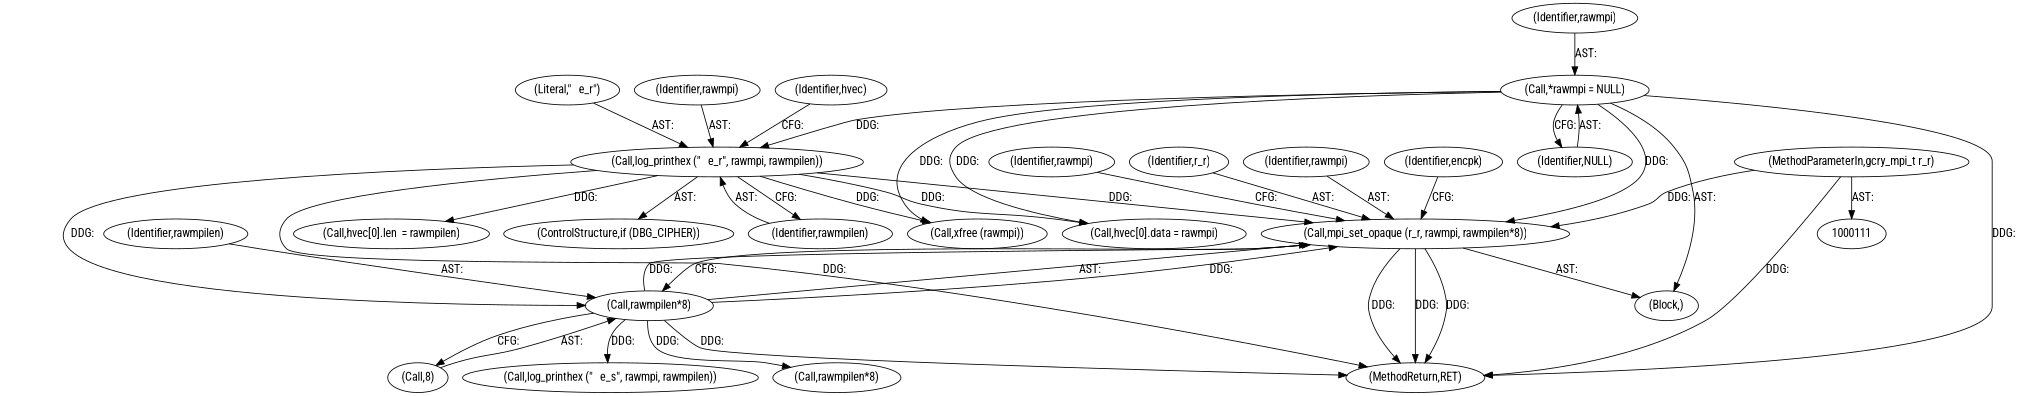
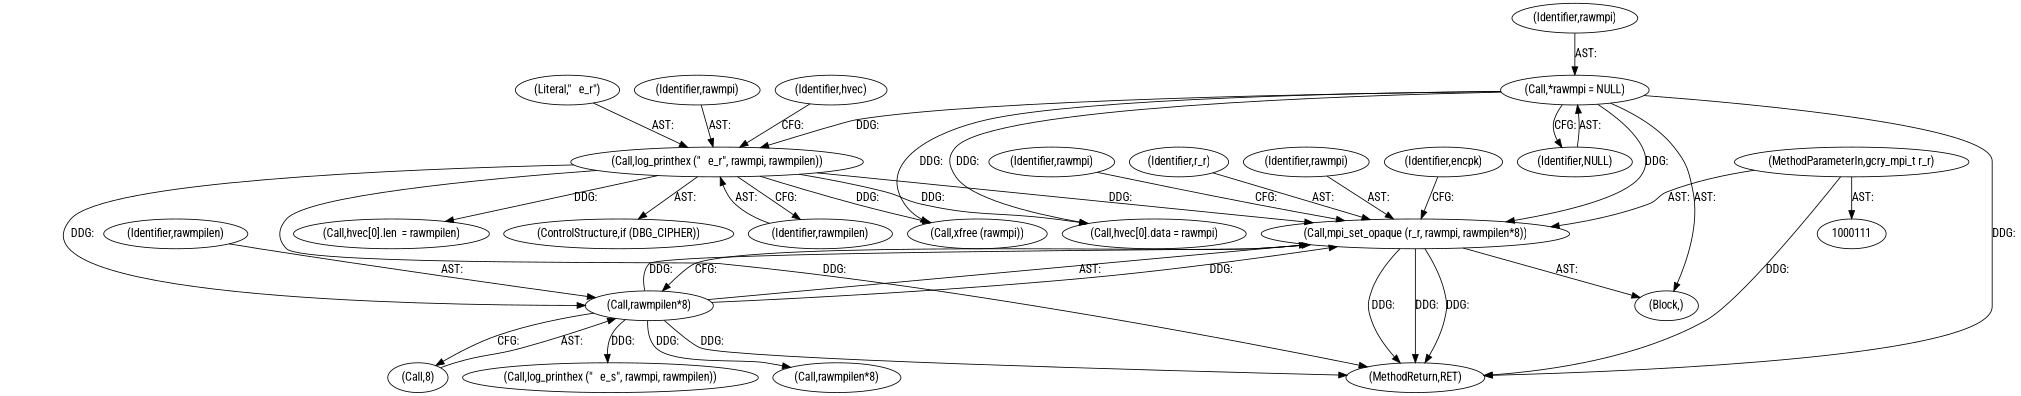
(1680, 198) -> (1680, 198)
